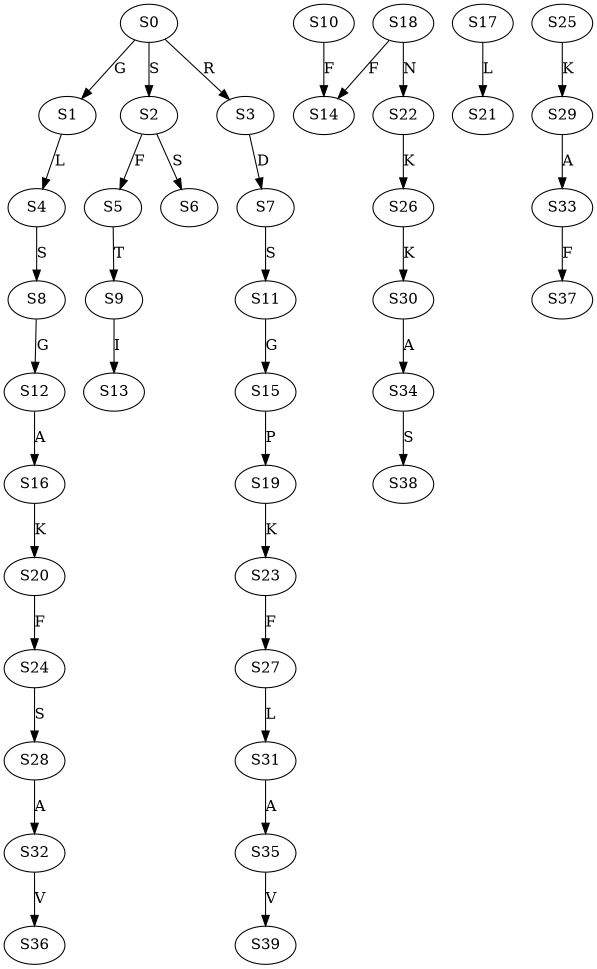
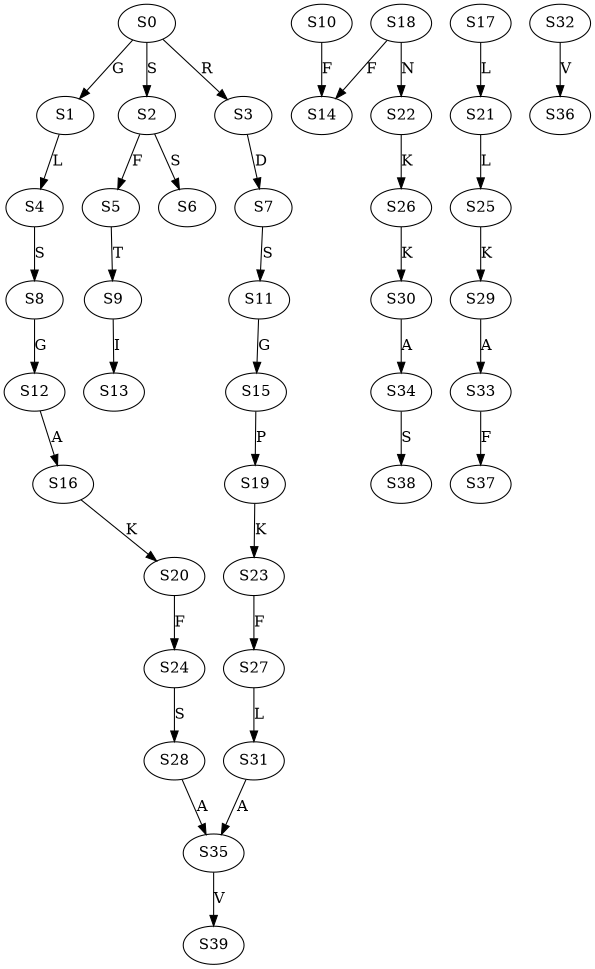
none -> (481, 156)
(35, 802) -> (192, 802)
